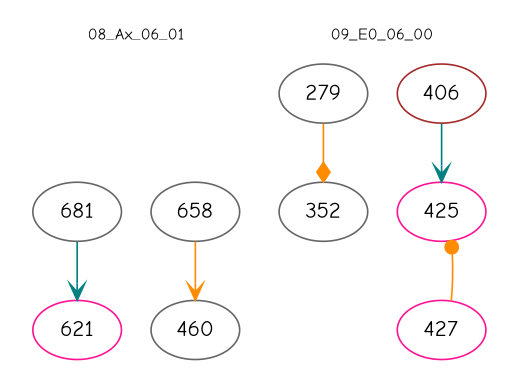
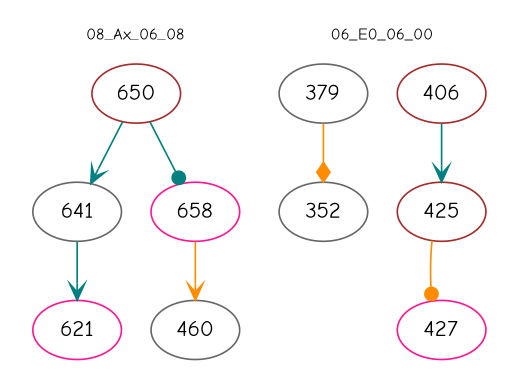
(136, 35) -> (136, 35)
(383, 35) -> (383, 35)
none -> (136, 94)
(323, 94) -> (323, 94)
(77, 212) -> (77, 212)
(195, 212) -> (195, 212)
(442, 212) -> (442, 212)
(453, 277) -> (431, 264)
